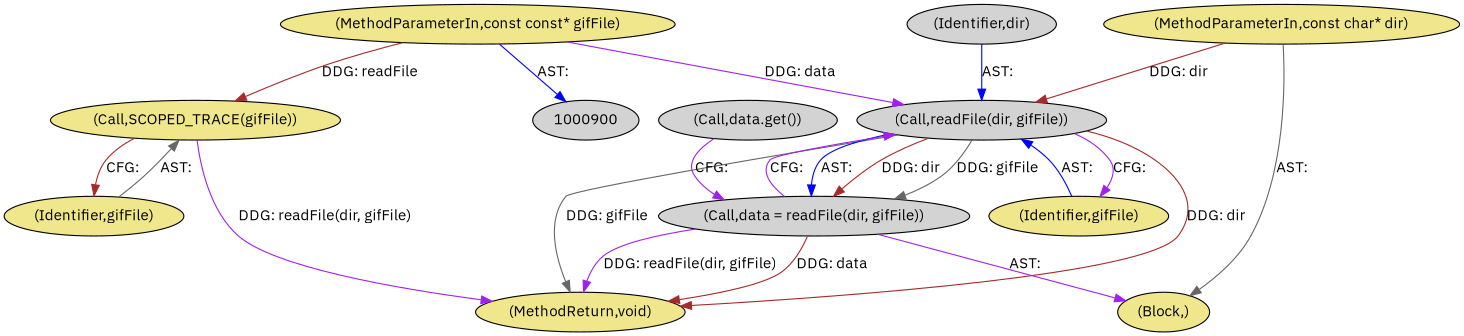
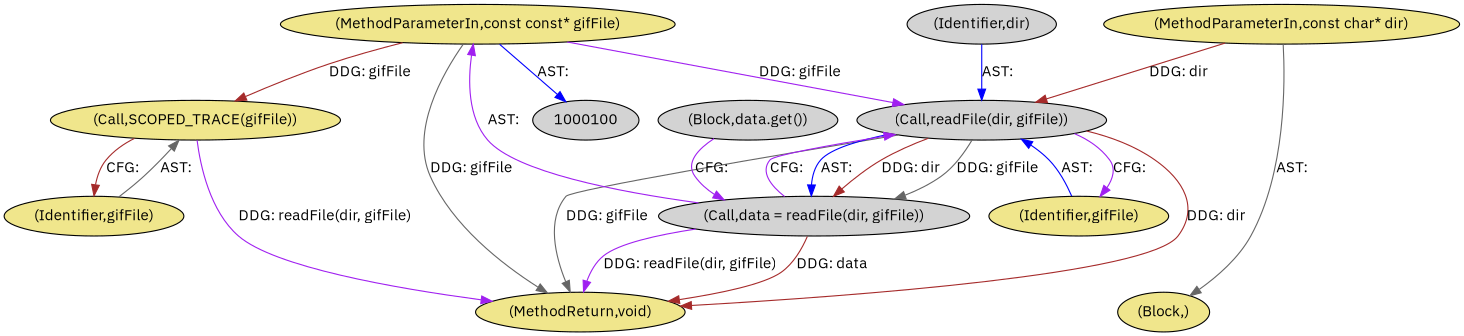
(370, 72) -> (370, 72)
(800, 72) -> (800, 72)
(586, 120) -> (586, 120)
(748, 120) -> (748, 120)
none -> (434, 183)
(996, 266) -> (546, 171)
